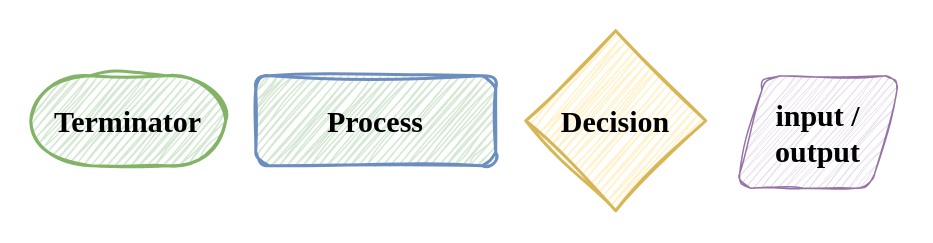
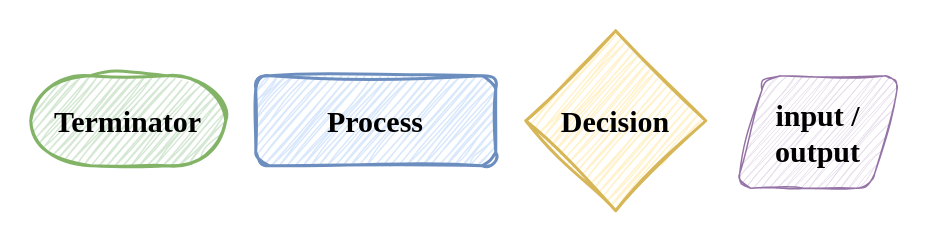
(376, 121) -> (376, 121)
